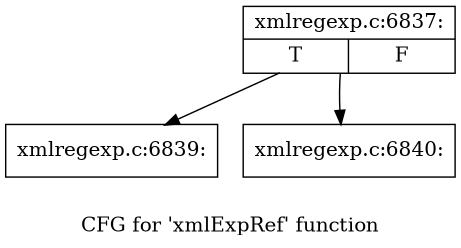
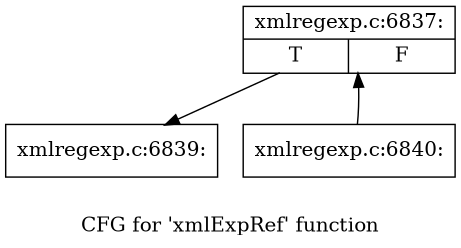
(340, 92) -> (359, 106)
